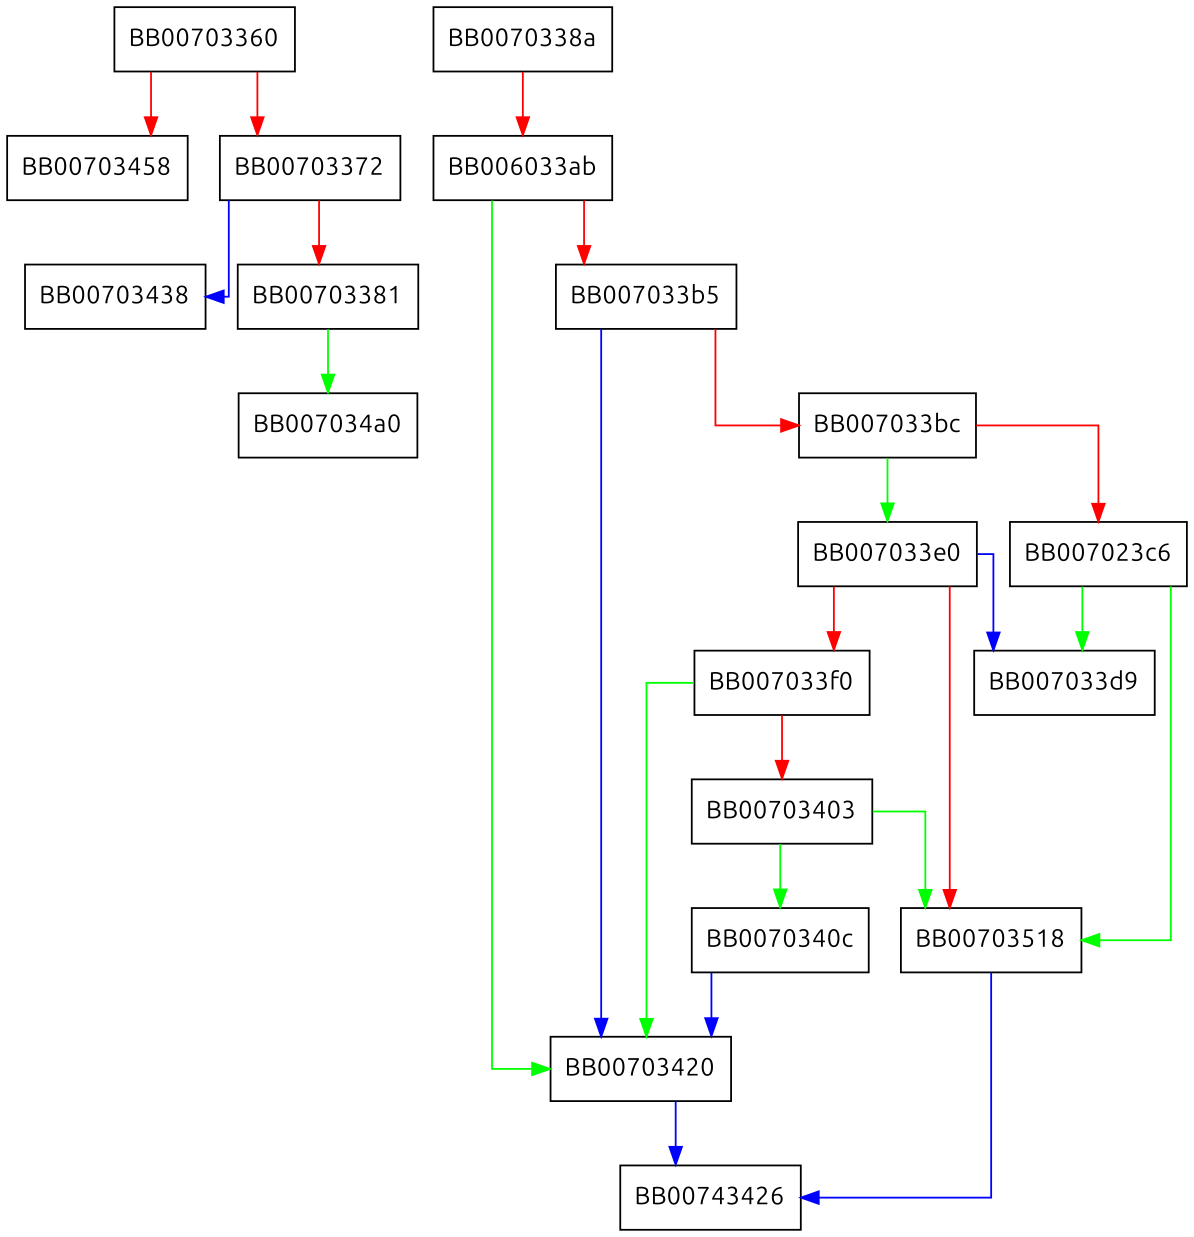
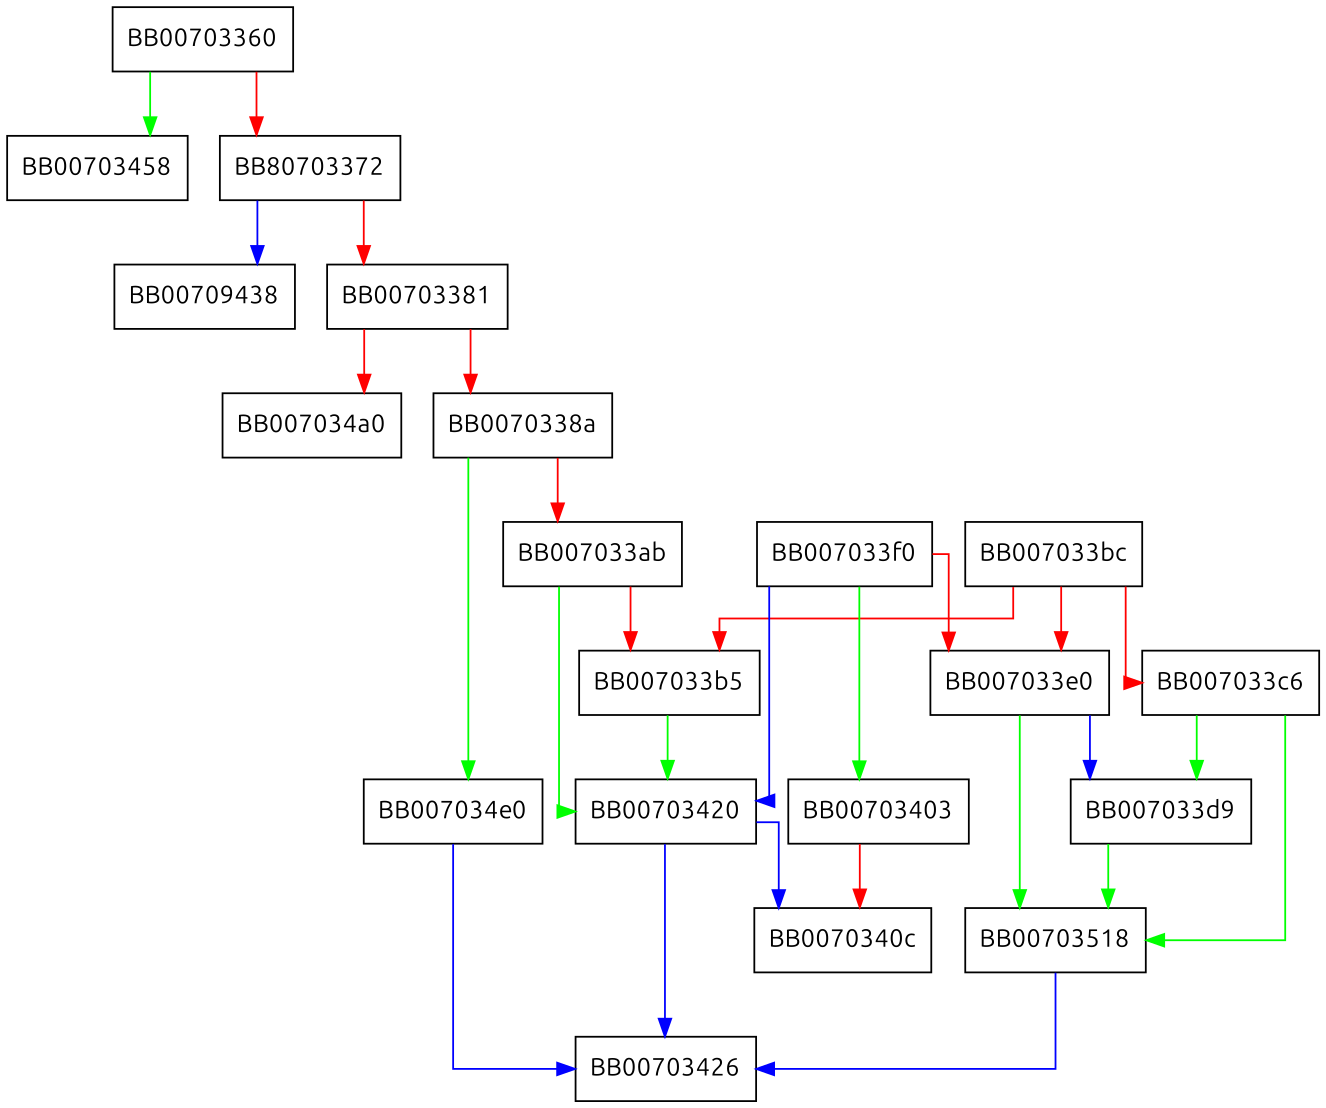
(151, 95) -> (150, 95)
(310, 168) -> (310, 168)
(523, 168) -> (593, 554)
(115, 297) -> (205, 297)
(328, 352) -> (364, 352)
none -> (471, 352)
(715, 410) -> (875, 618)
(887, 481) -> (1061, 609)
(1098, 554) -> (1231, 683)
(834, 609) -> (949, 585)
(601, 674) -> (668, 738)
(782, 738) -> (859, 674)
(950, 738) -> (1020, 803)
none -> (453, 812)
(925, 824) -> (1108, 867)
(646, 827) -> (769, 694)
(780, 867) -> (860, 867)
(711, 995) -> (779, 845)
(711, 1198) -> (666, 1069)
